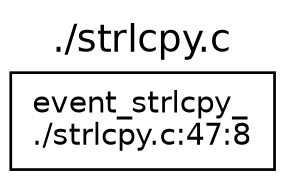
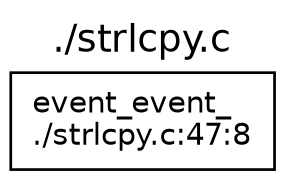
(143, 121) -> (143, 121)
